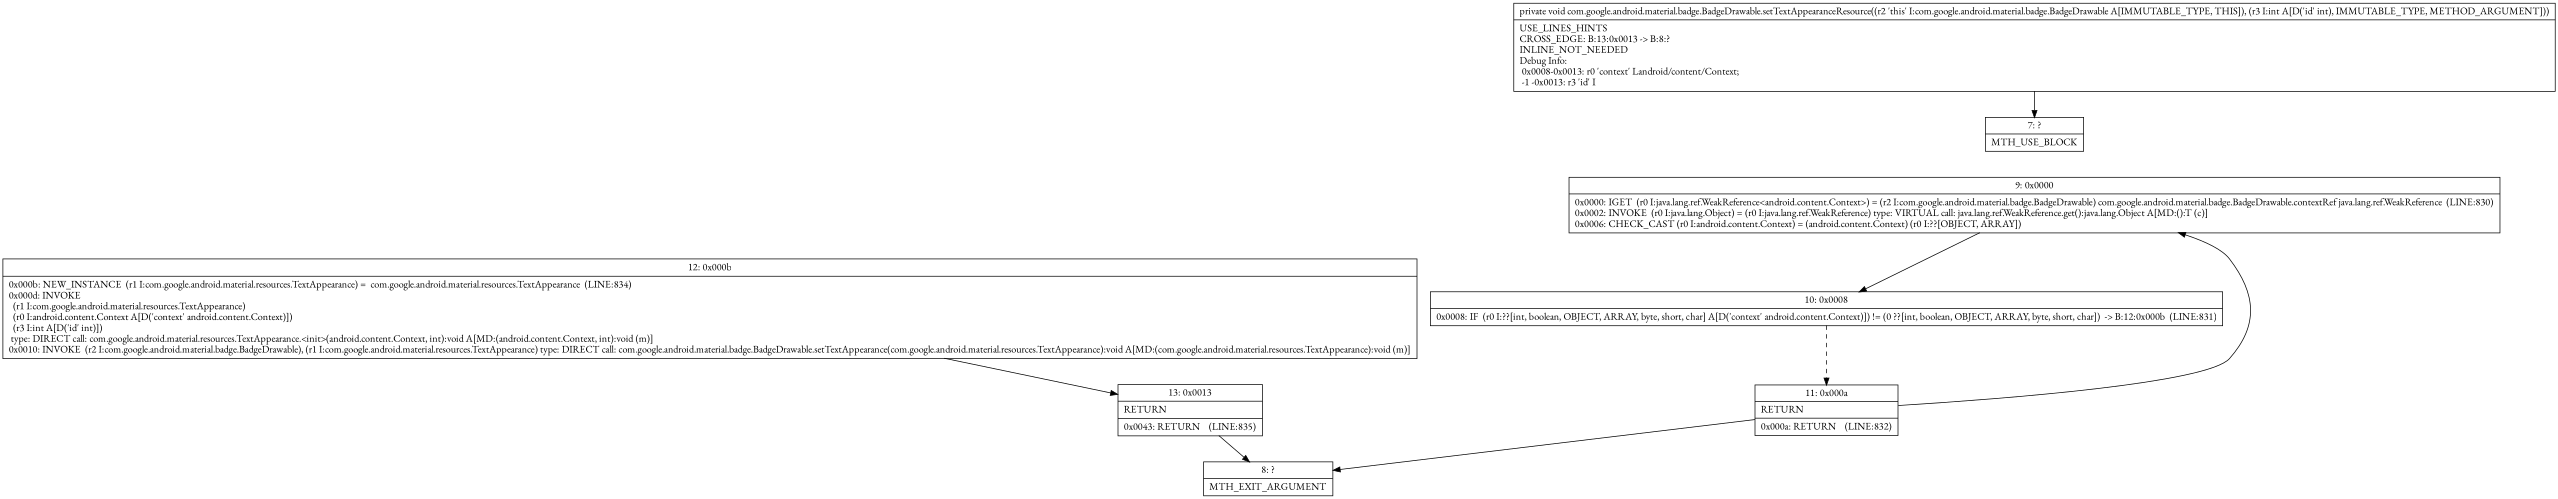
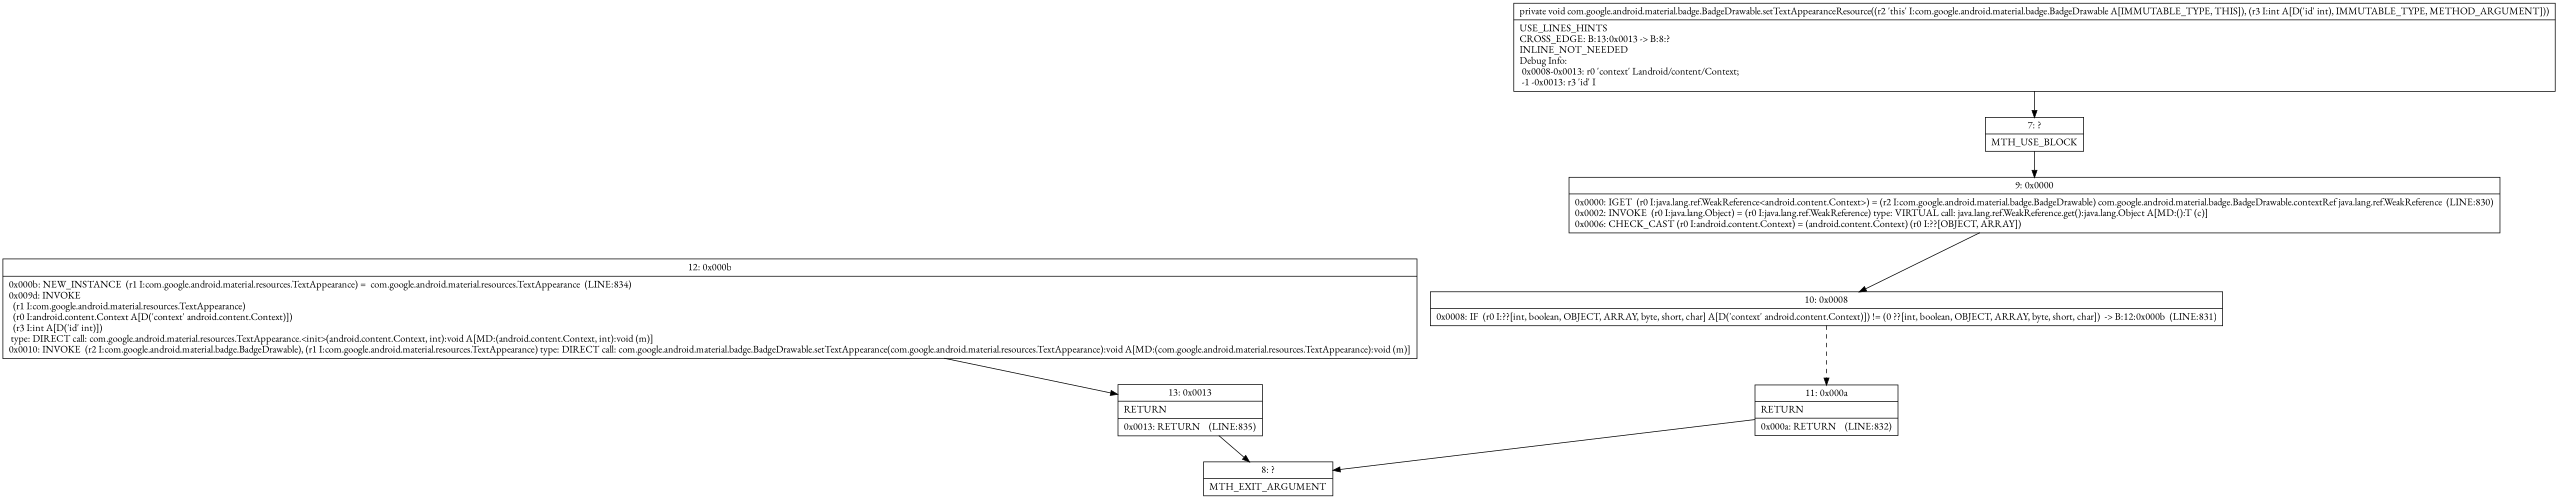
(47, 295) -> (47, 295)
(2146, 382) -> (2034, 161)
(1190, 427) -> (1190, 427)
